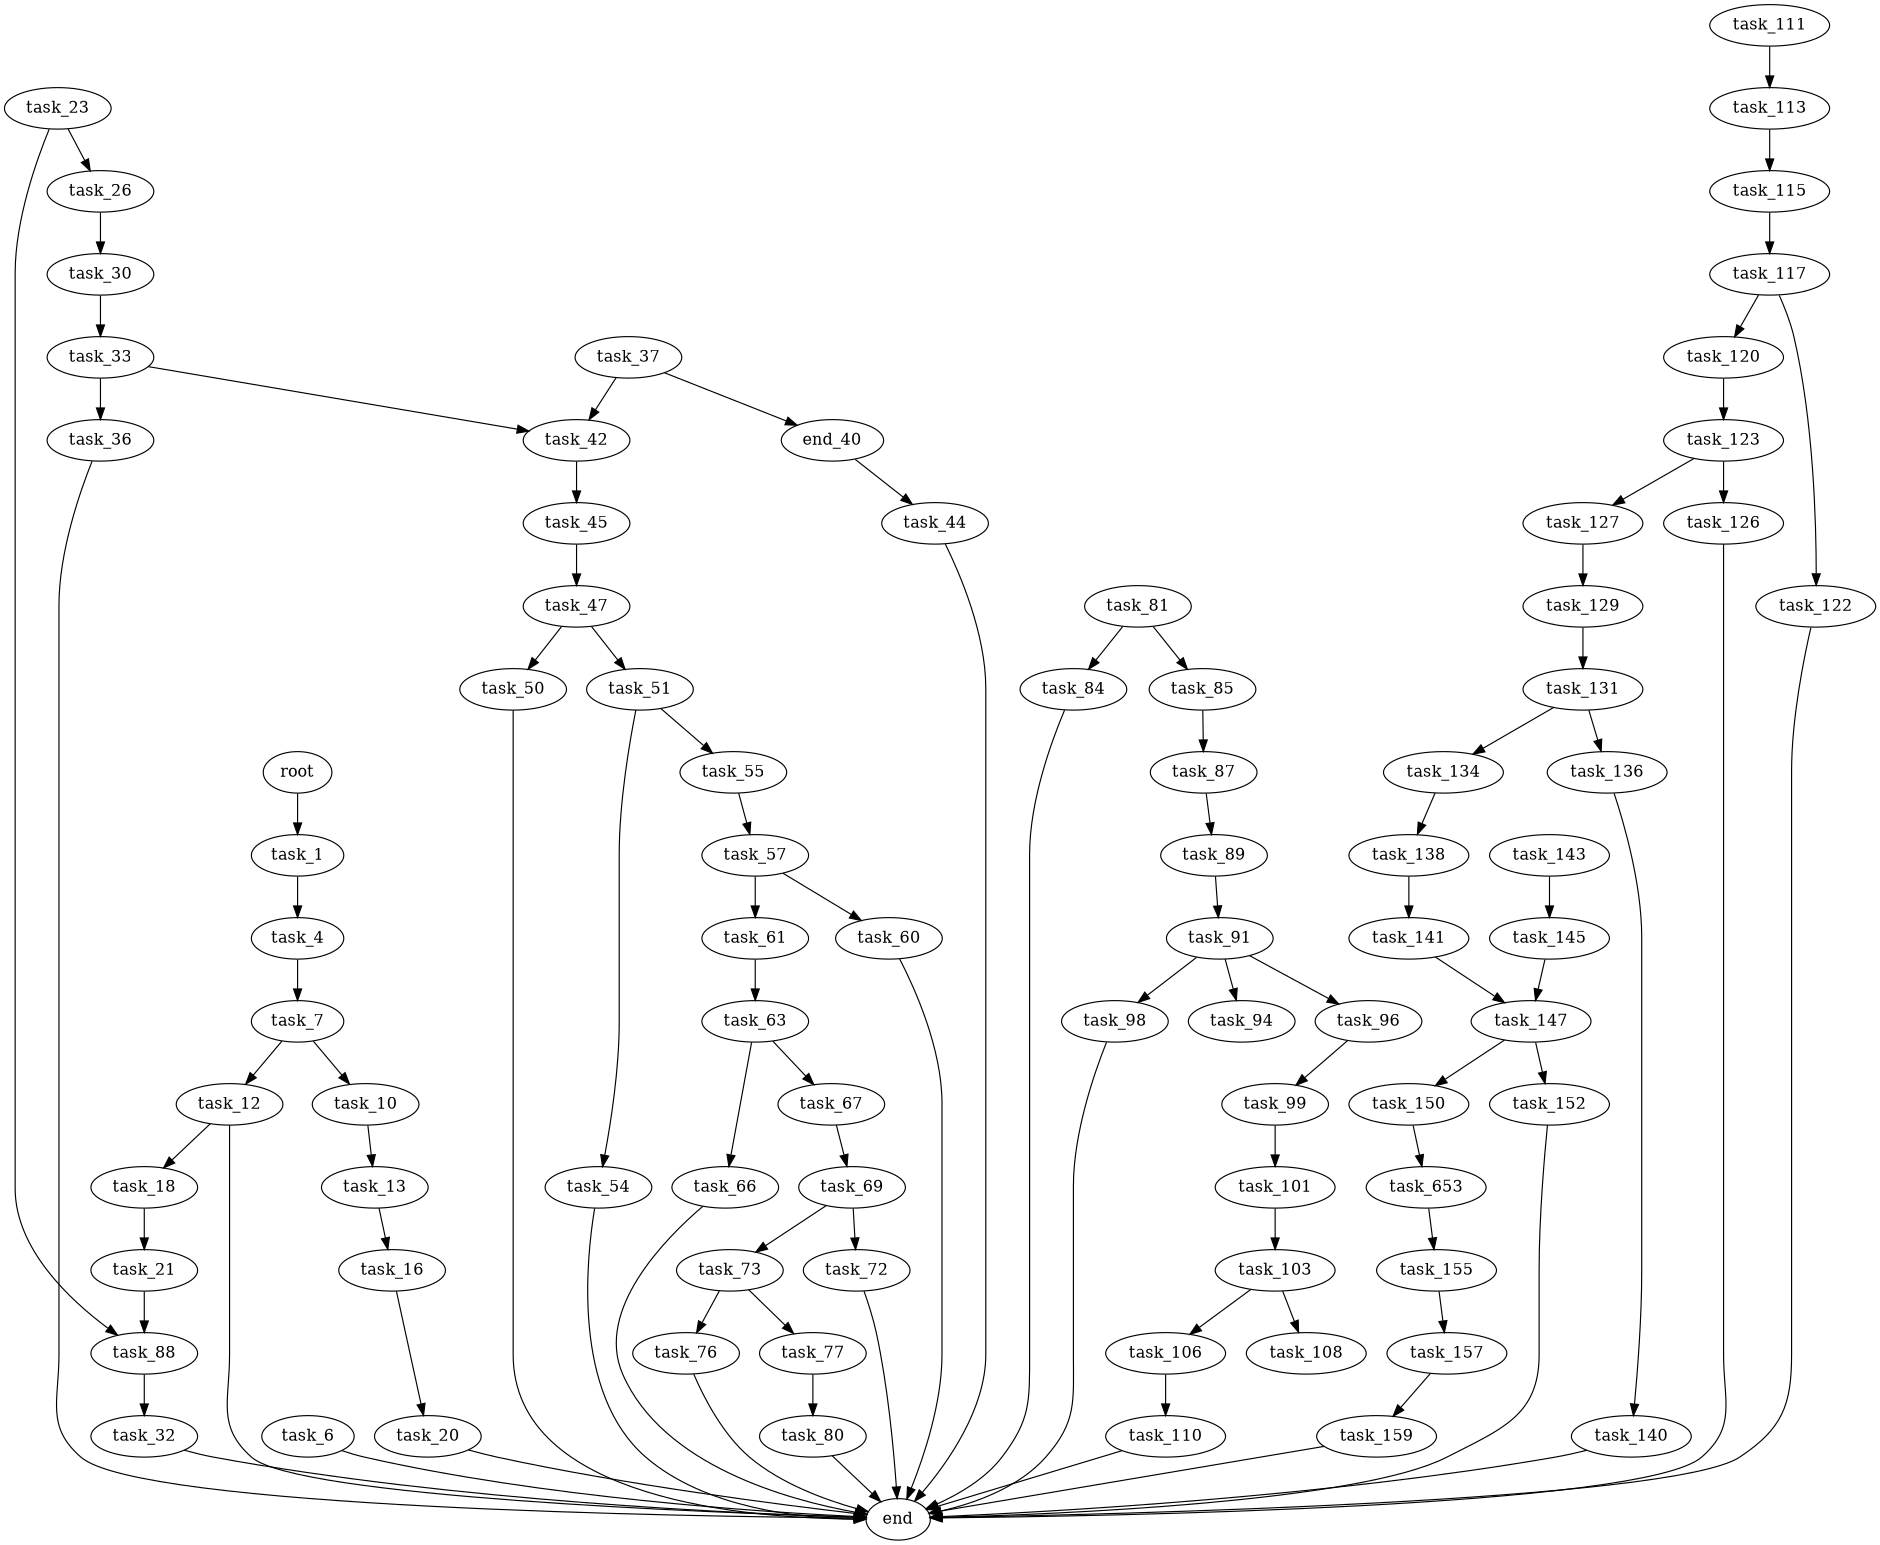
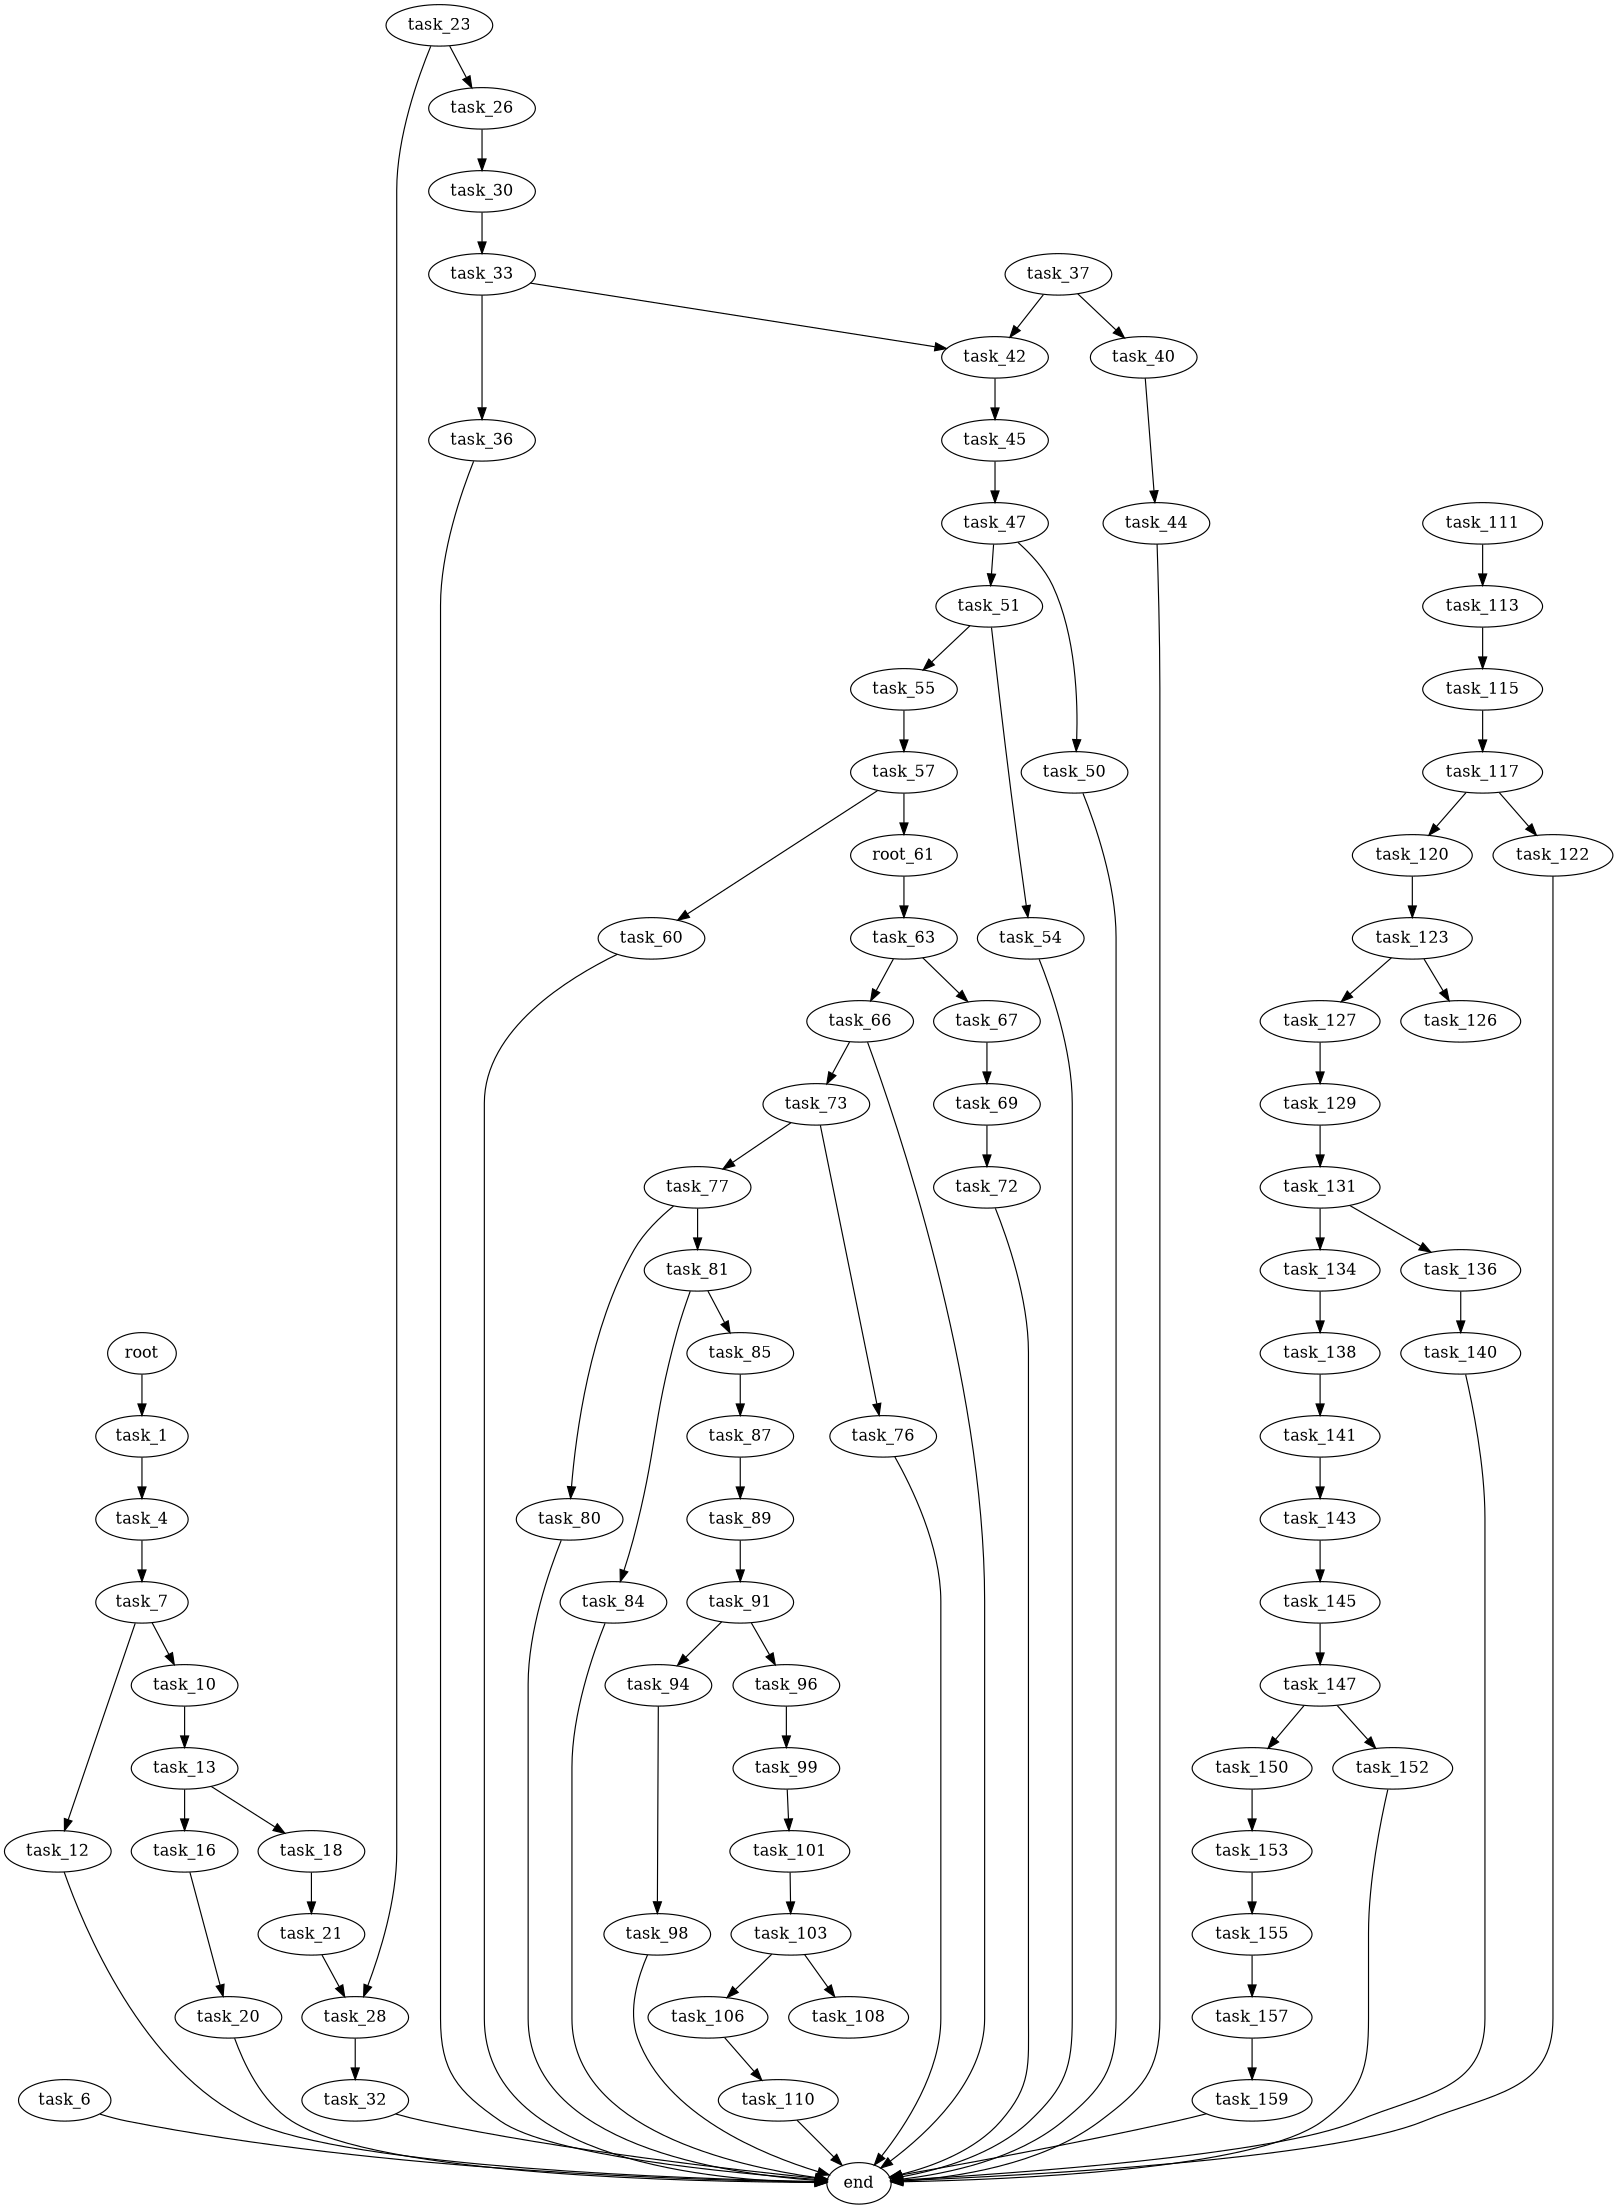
(832, 440) -> (1144, 357)
(755, 938) -> (904, 855)
(1172, 976) -> (658, 1804)
(1465, 977) -> (1320, 1472)
(191, 1142) -> (243, 1807)
(1426, 1187) -> (1252, 1851)
none -> (698, 1223)
(796, 1226) -> (841, 1058)
(144, 1353) -> (355, 2017)
(1725, 1387) -> none
